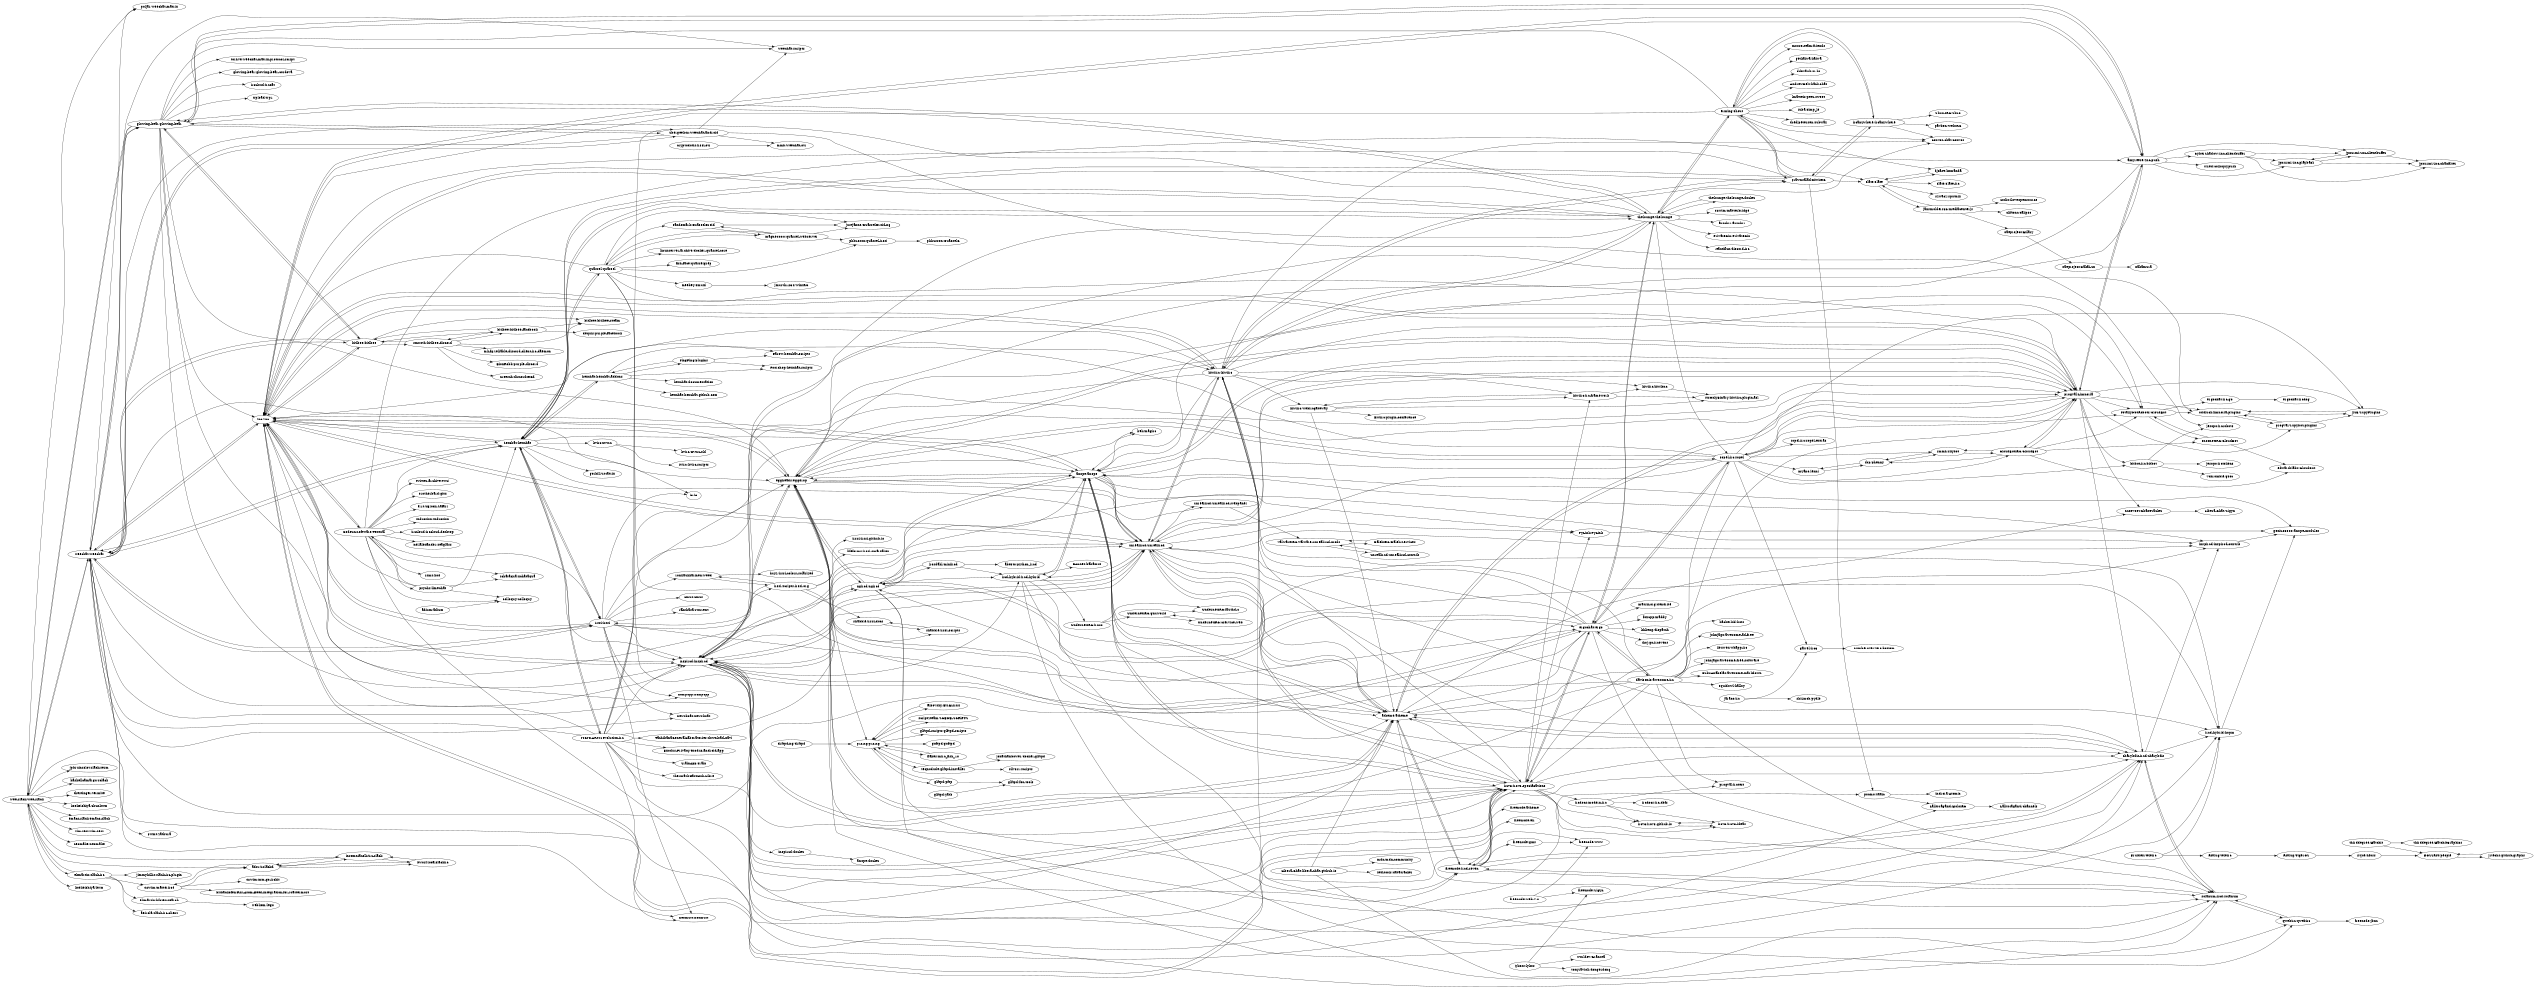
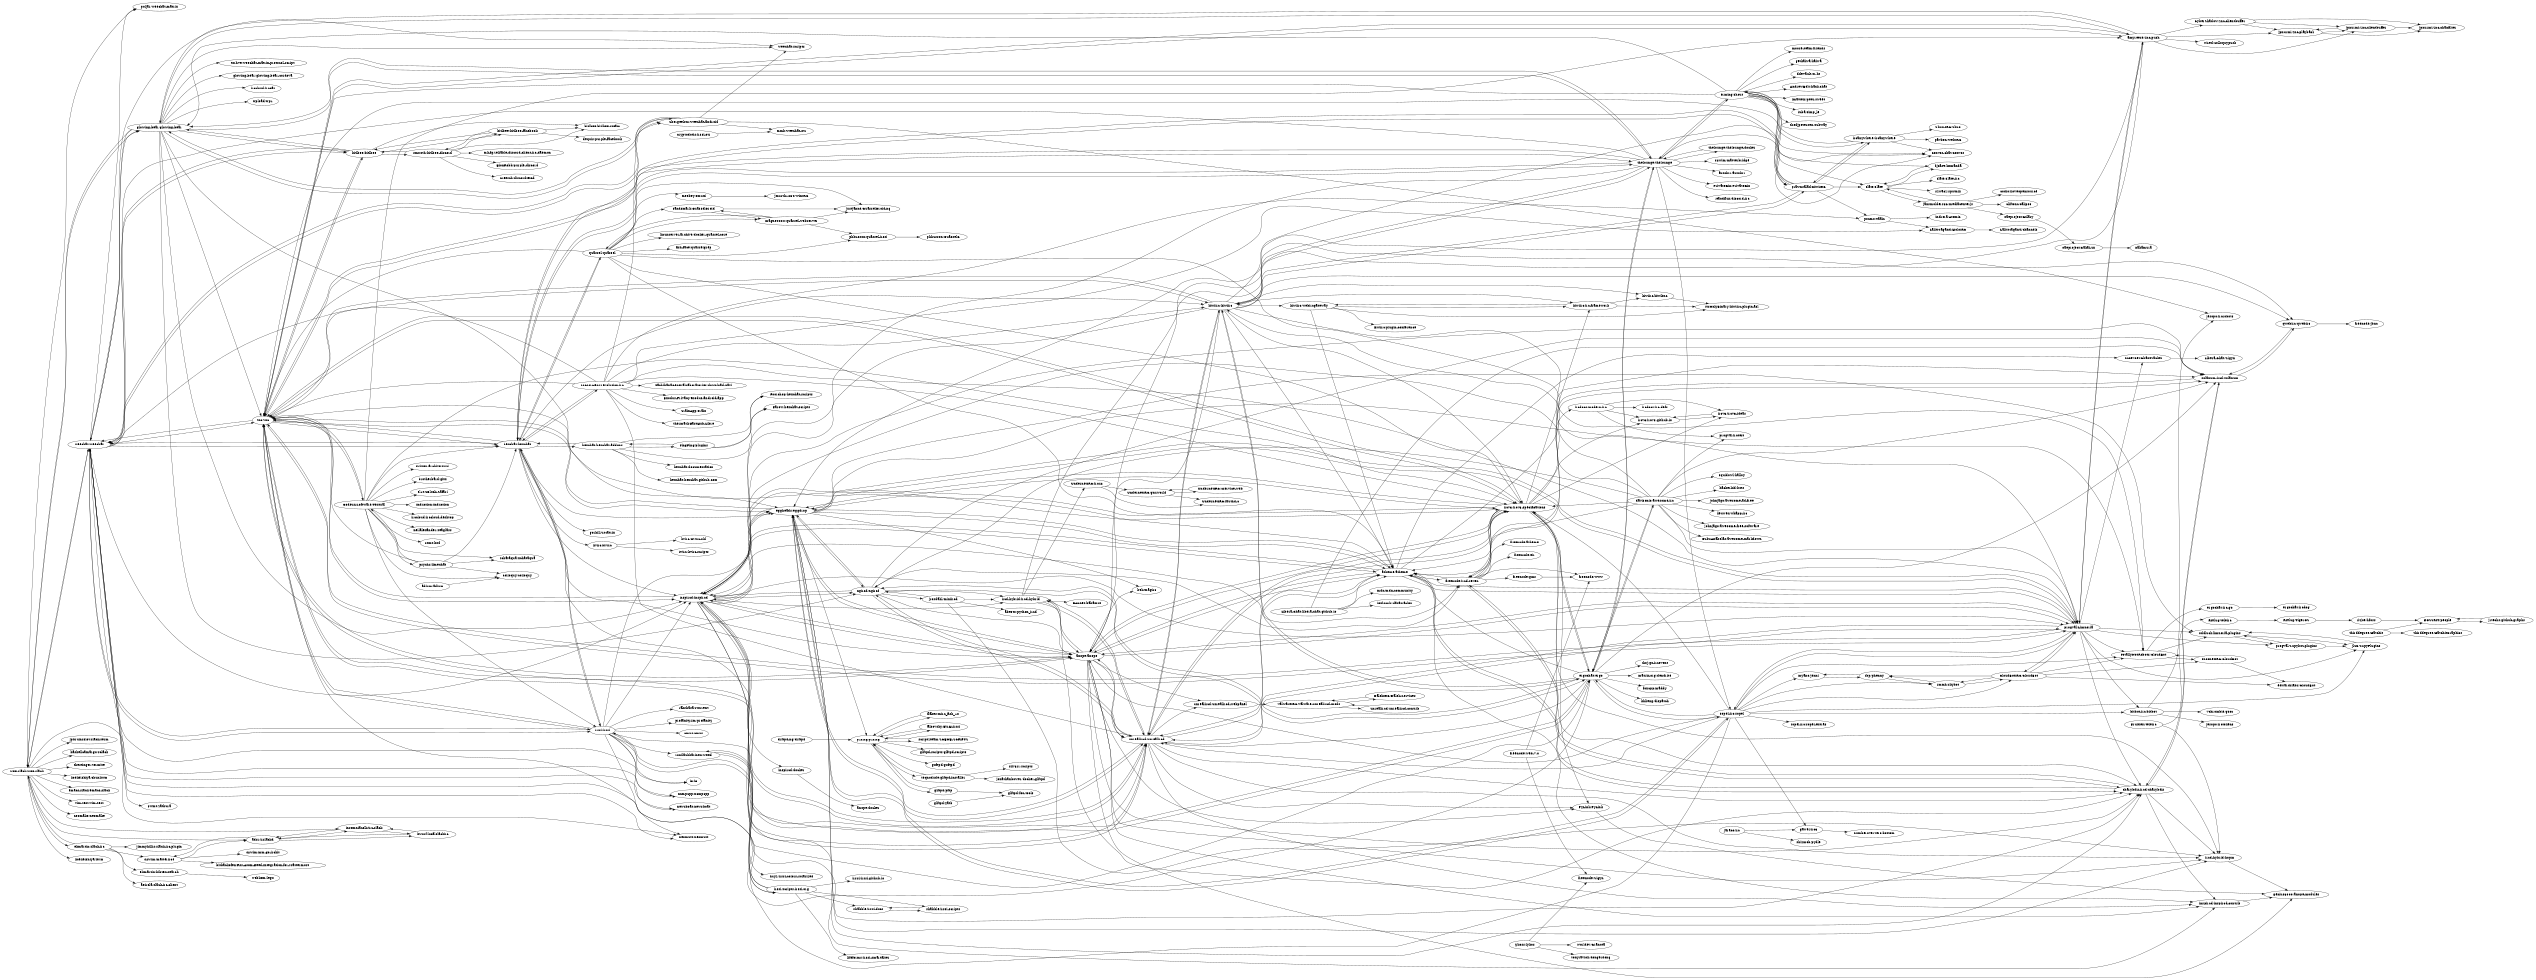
(1634, 589) -> (1488, 840)
none -> (1272, 625)
(637, 693) -> none
none -> (694, 721)
